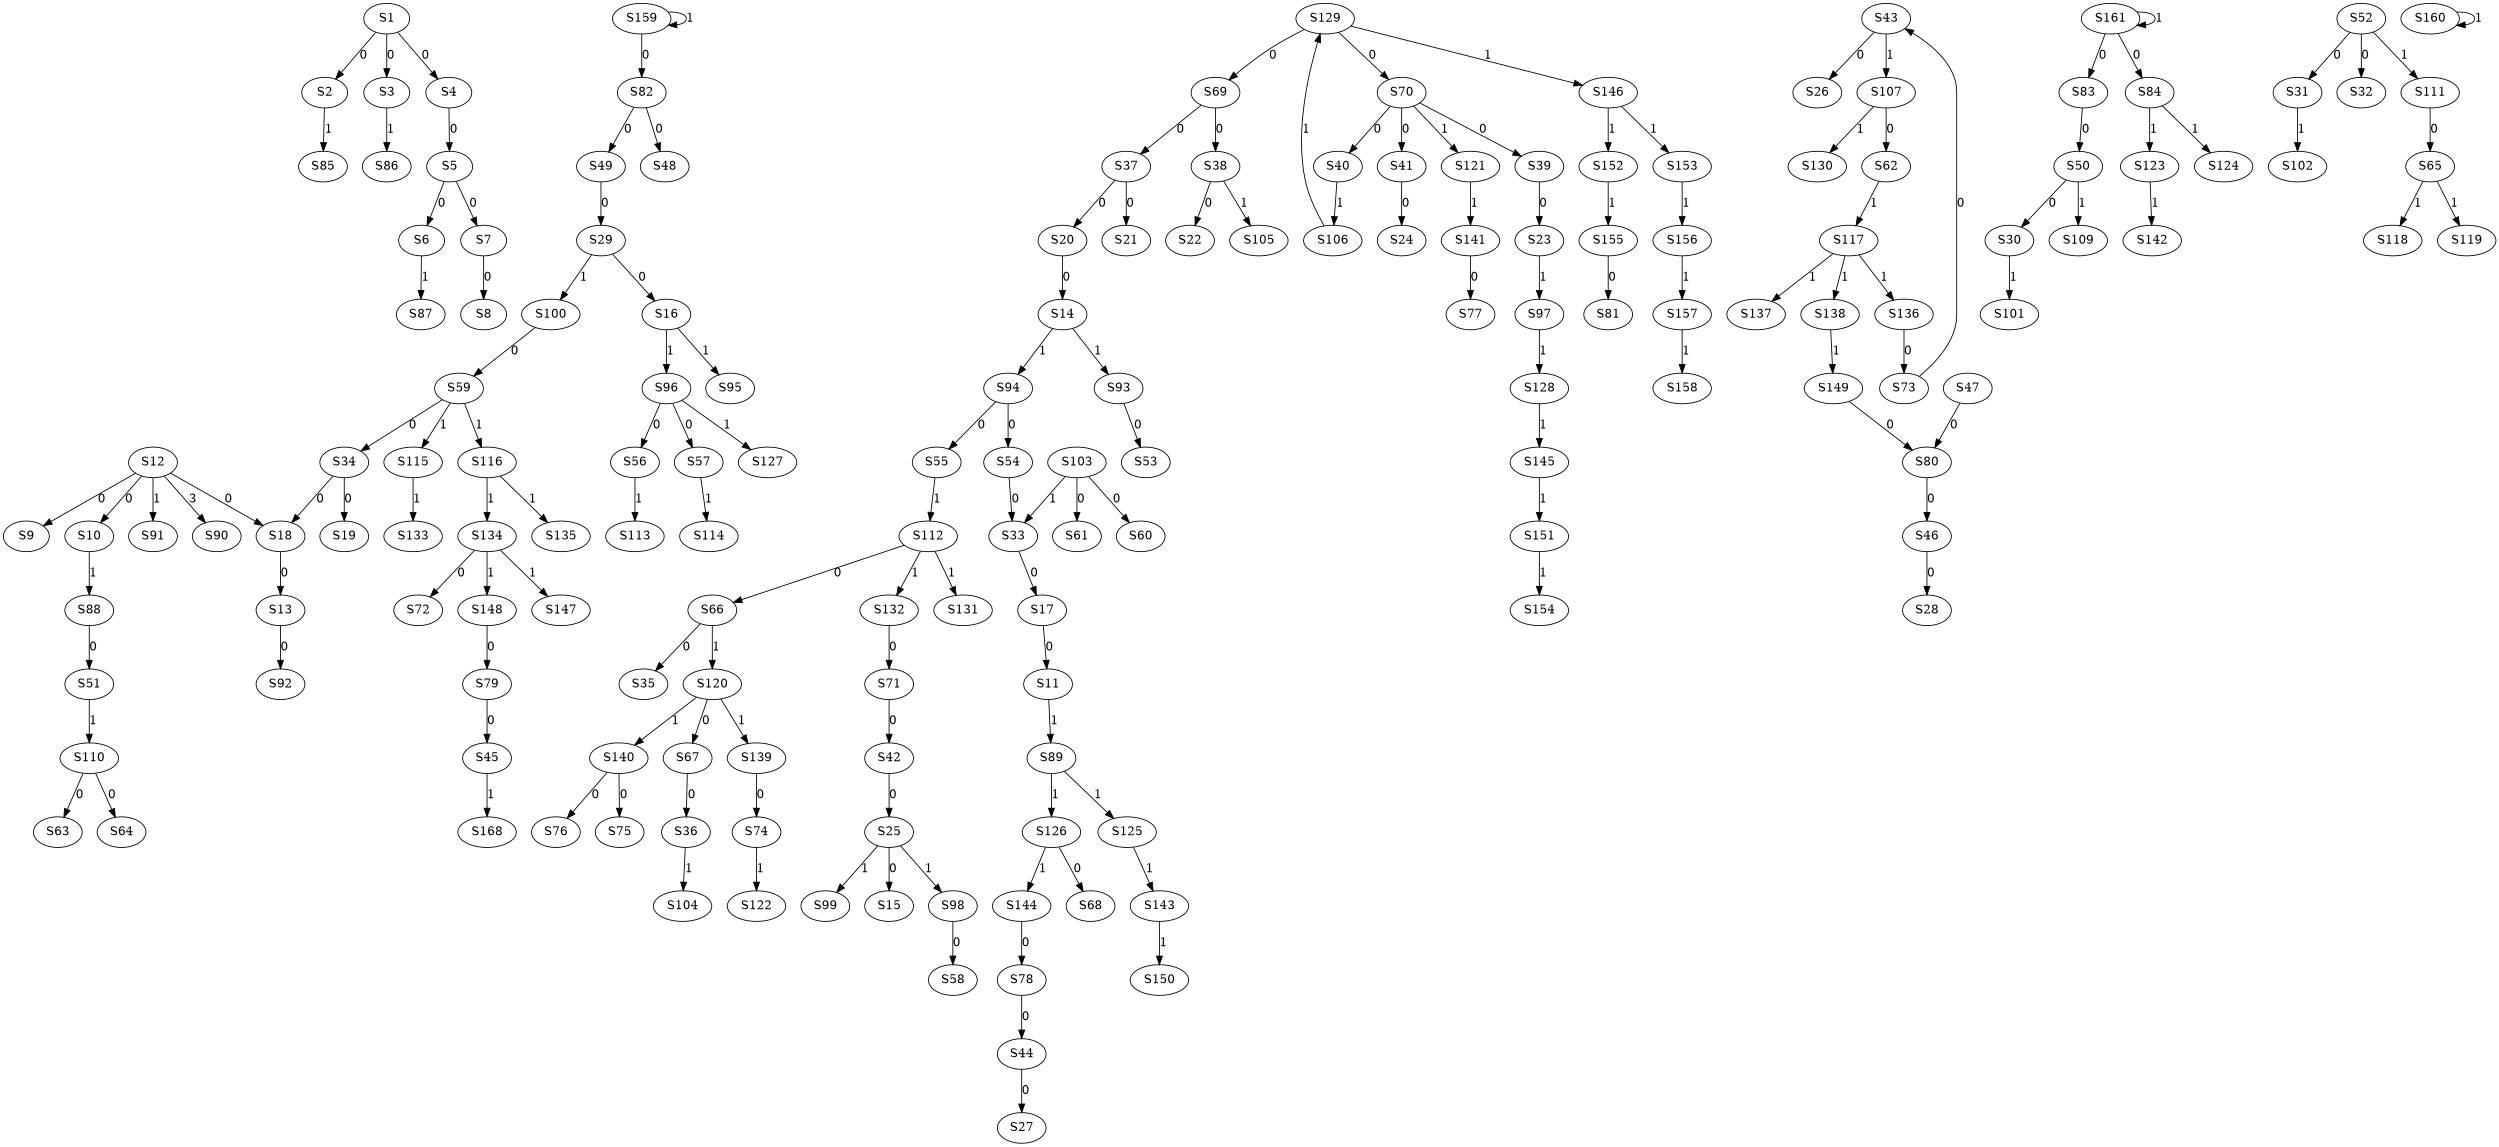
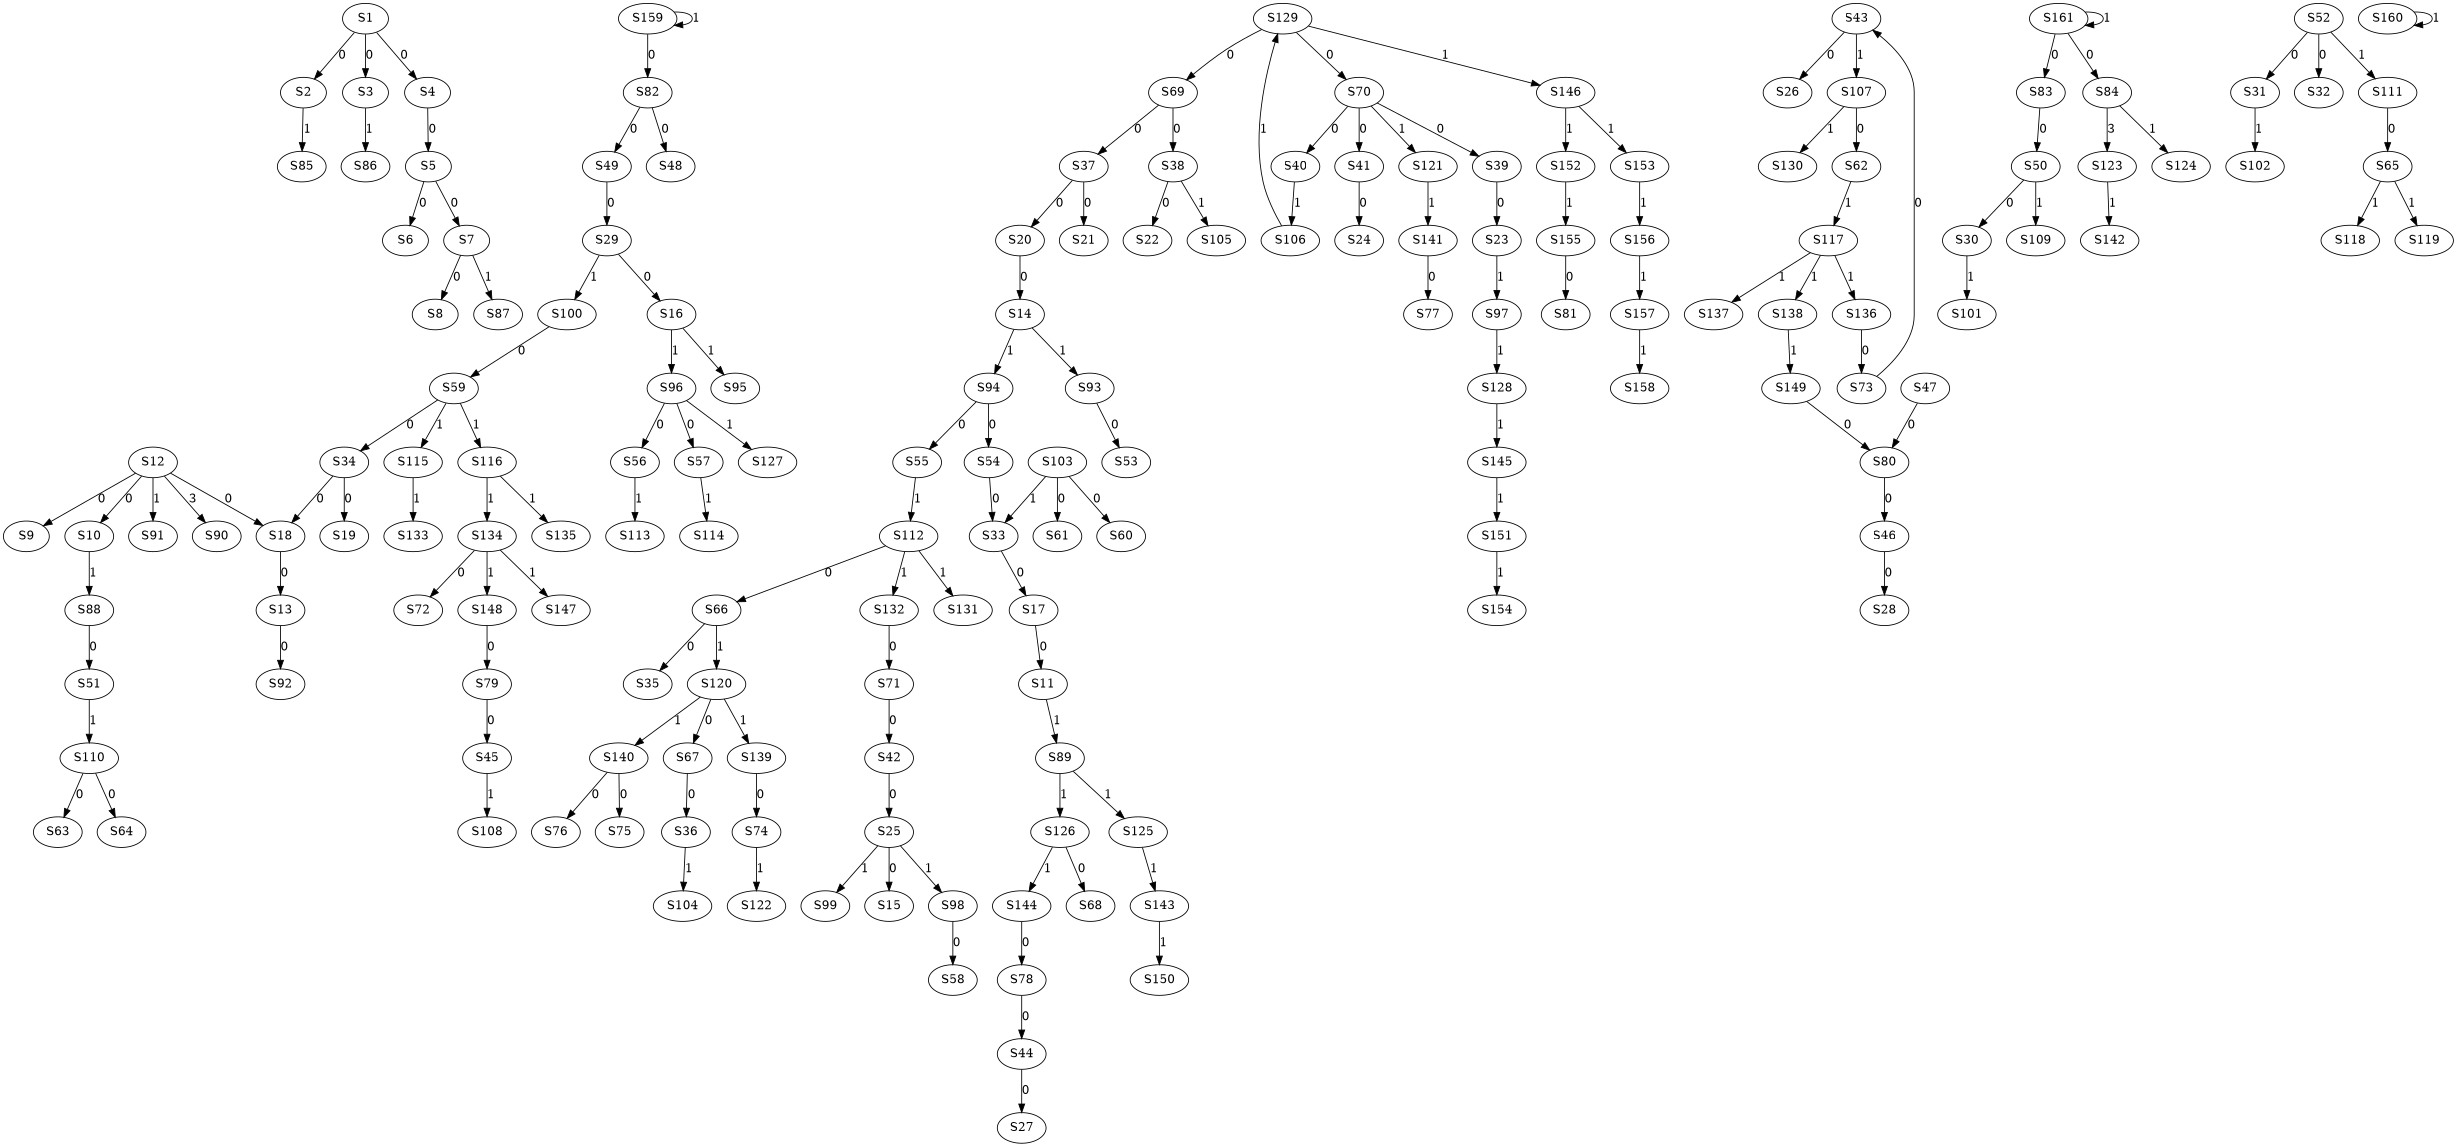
(2154, 130) -> (2111, 130)
(421, 273) -> (481, 273)
(487, 832) -> (487, 832)
